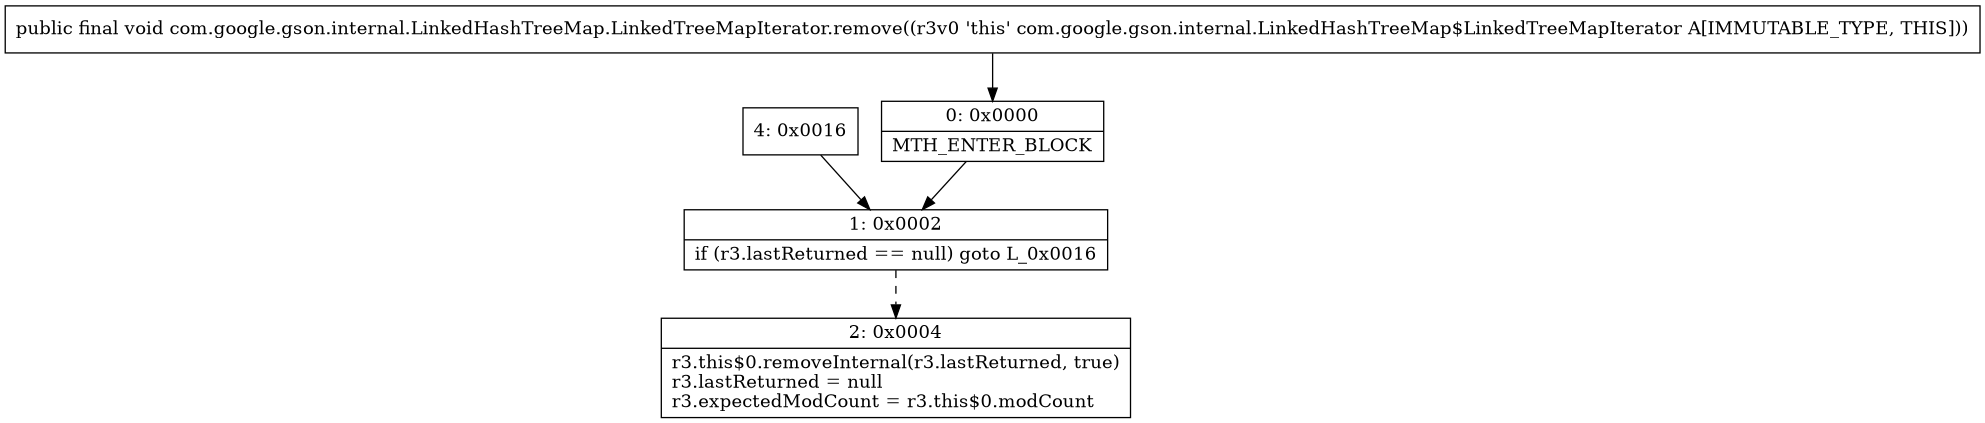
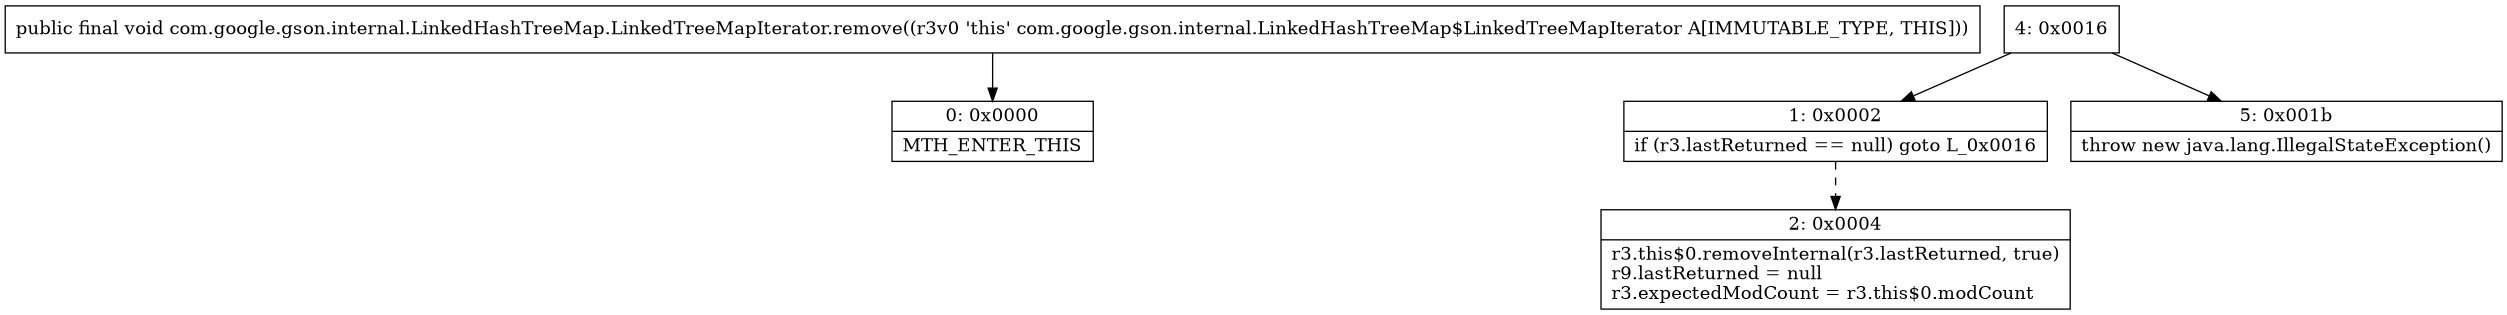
none -> (2286, 131)
(993, 146) -> (993, 146)
(949, 181) -> none
(778, 382) -> (1717, 274)
